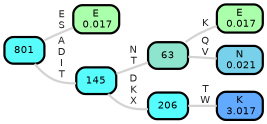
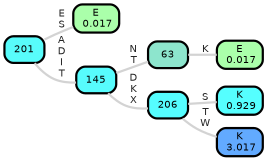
(24, 50) -> (24, 50)
(240, 60) -> none
none -> (240, 101)
